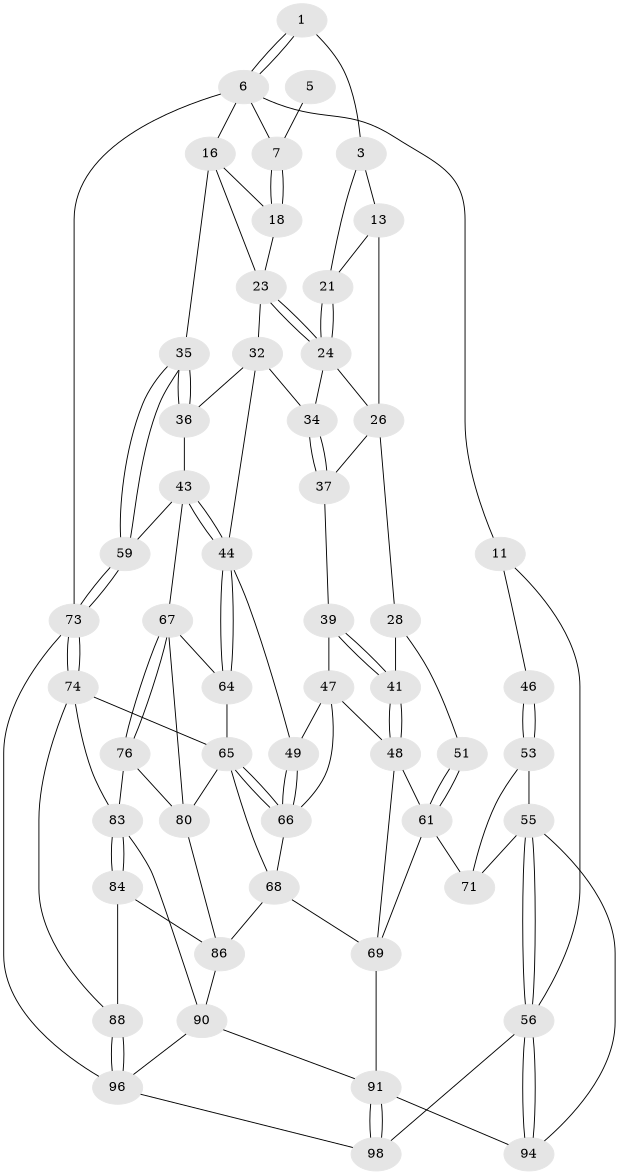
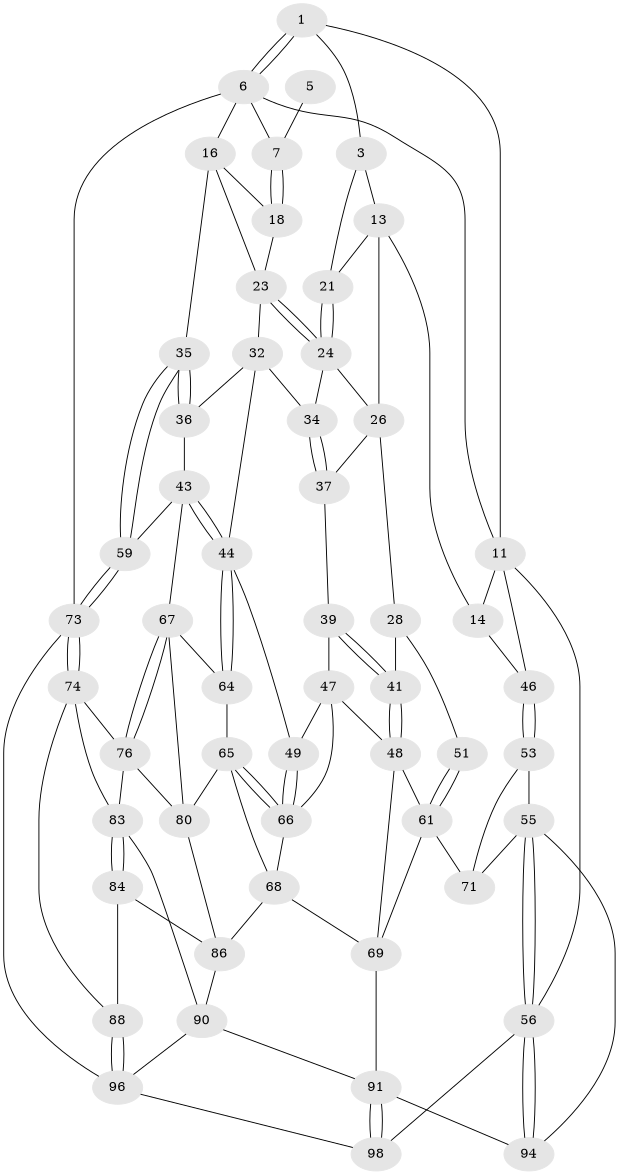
none -> (500, 229)
none -> (478, 621)
(150, 721) -> (99, 721)
